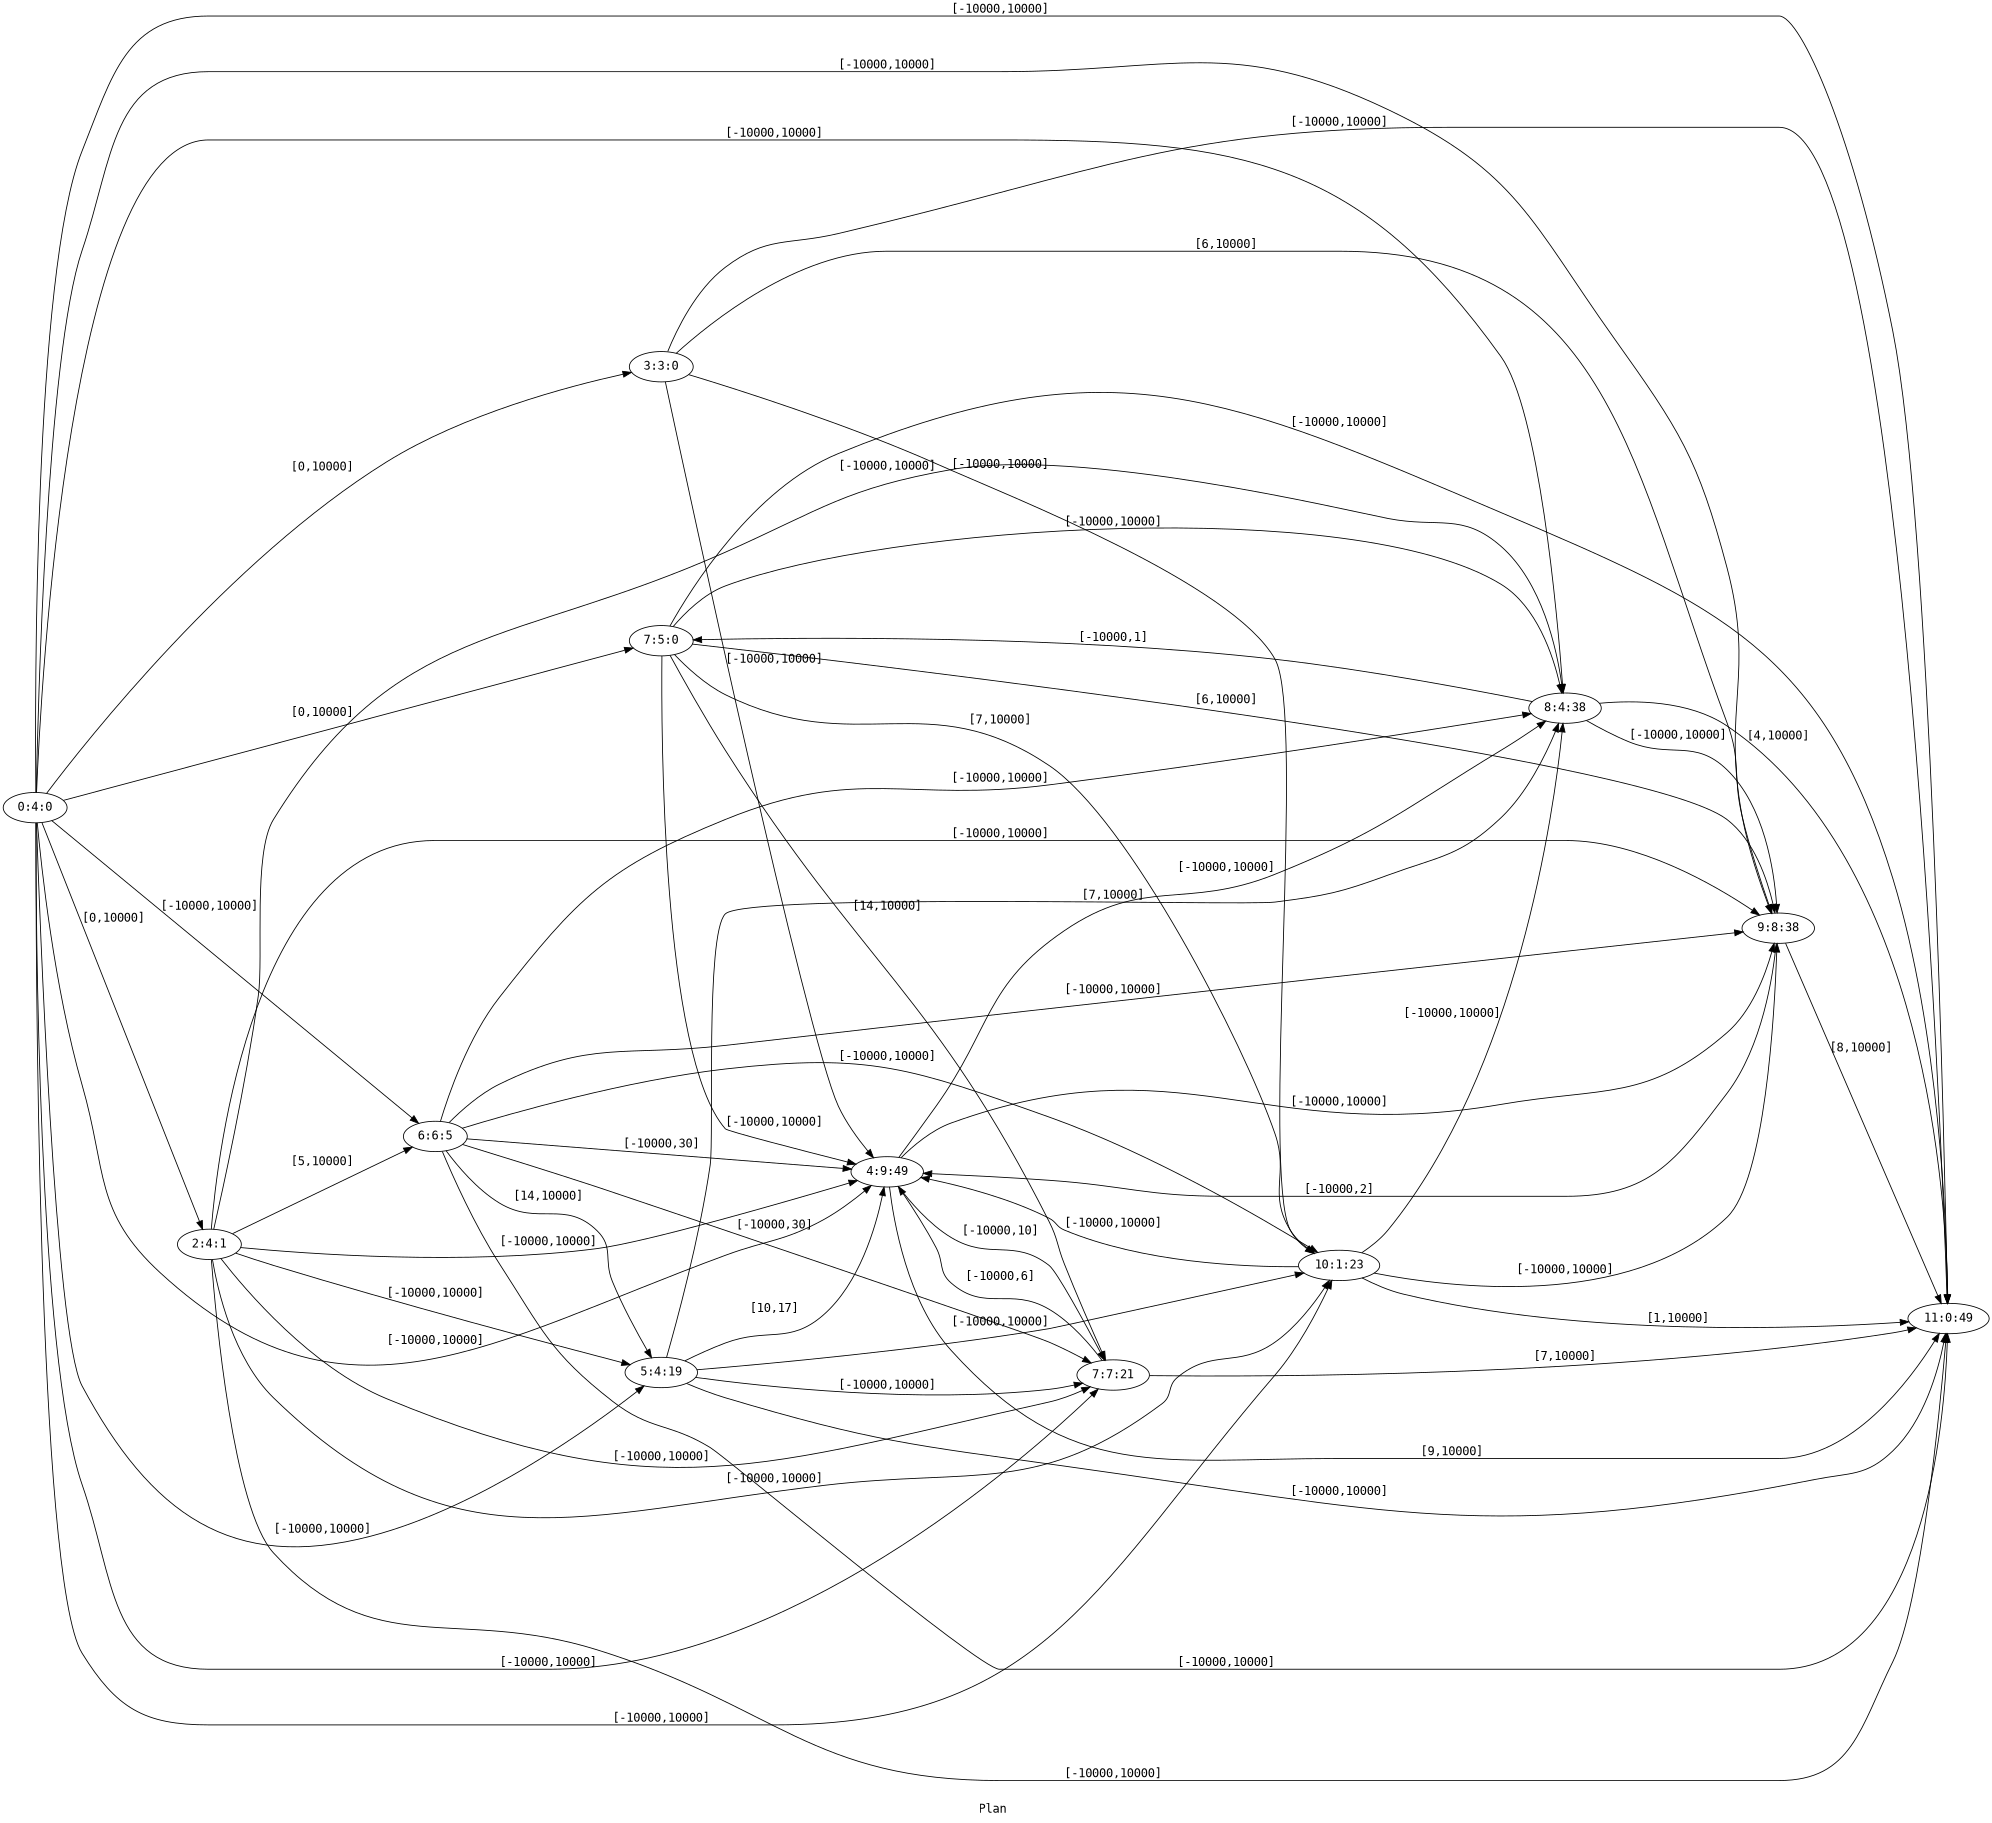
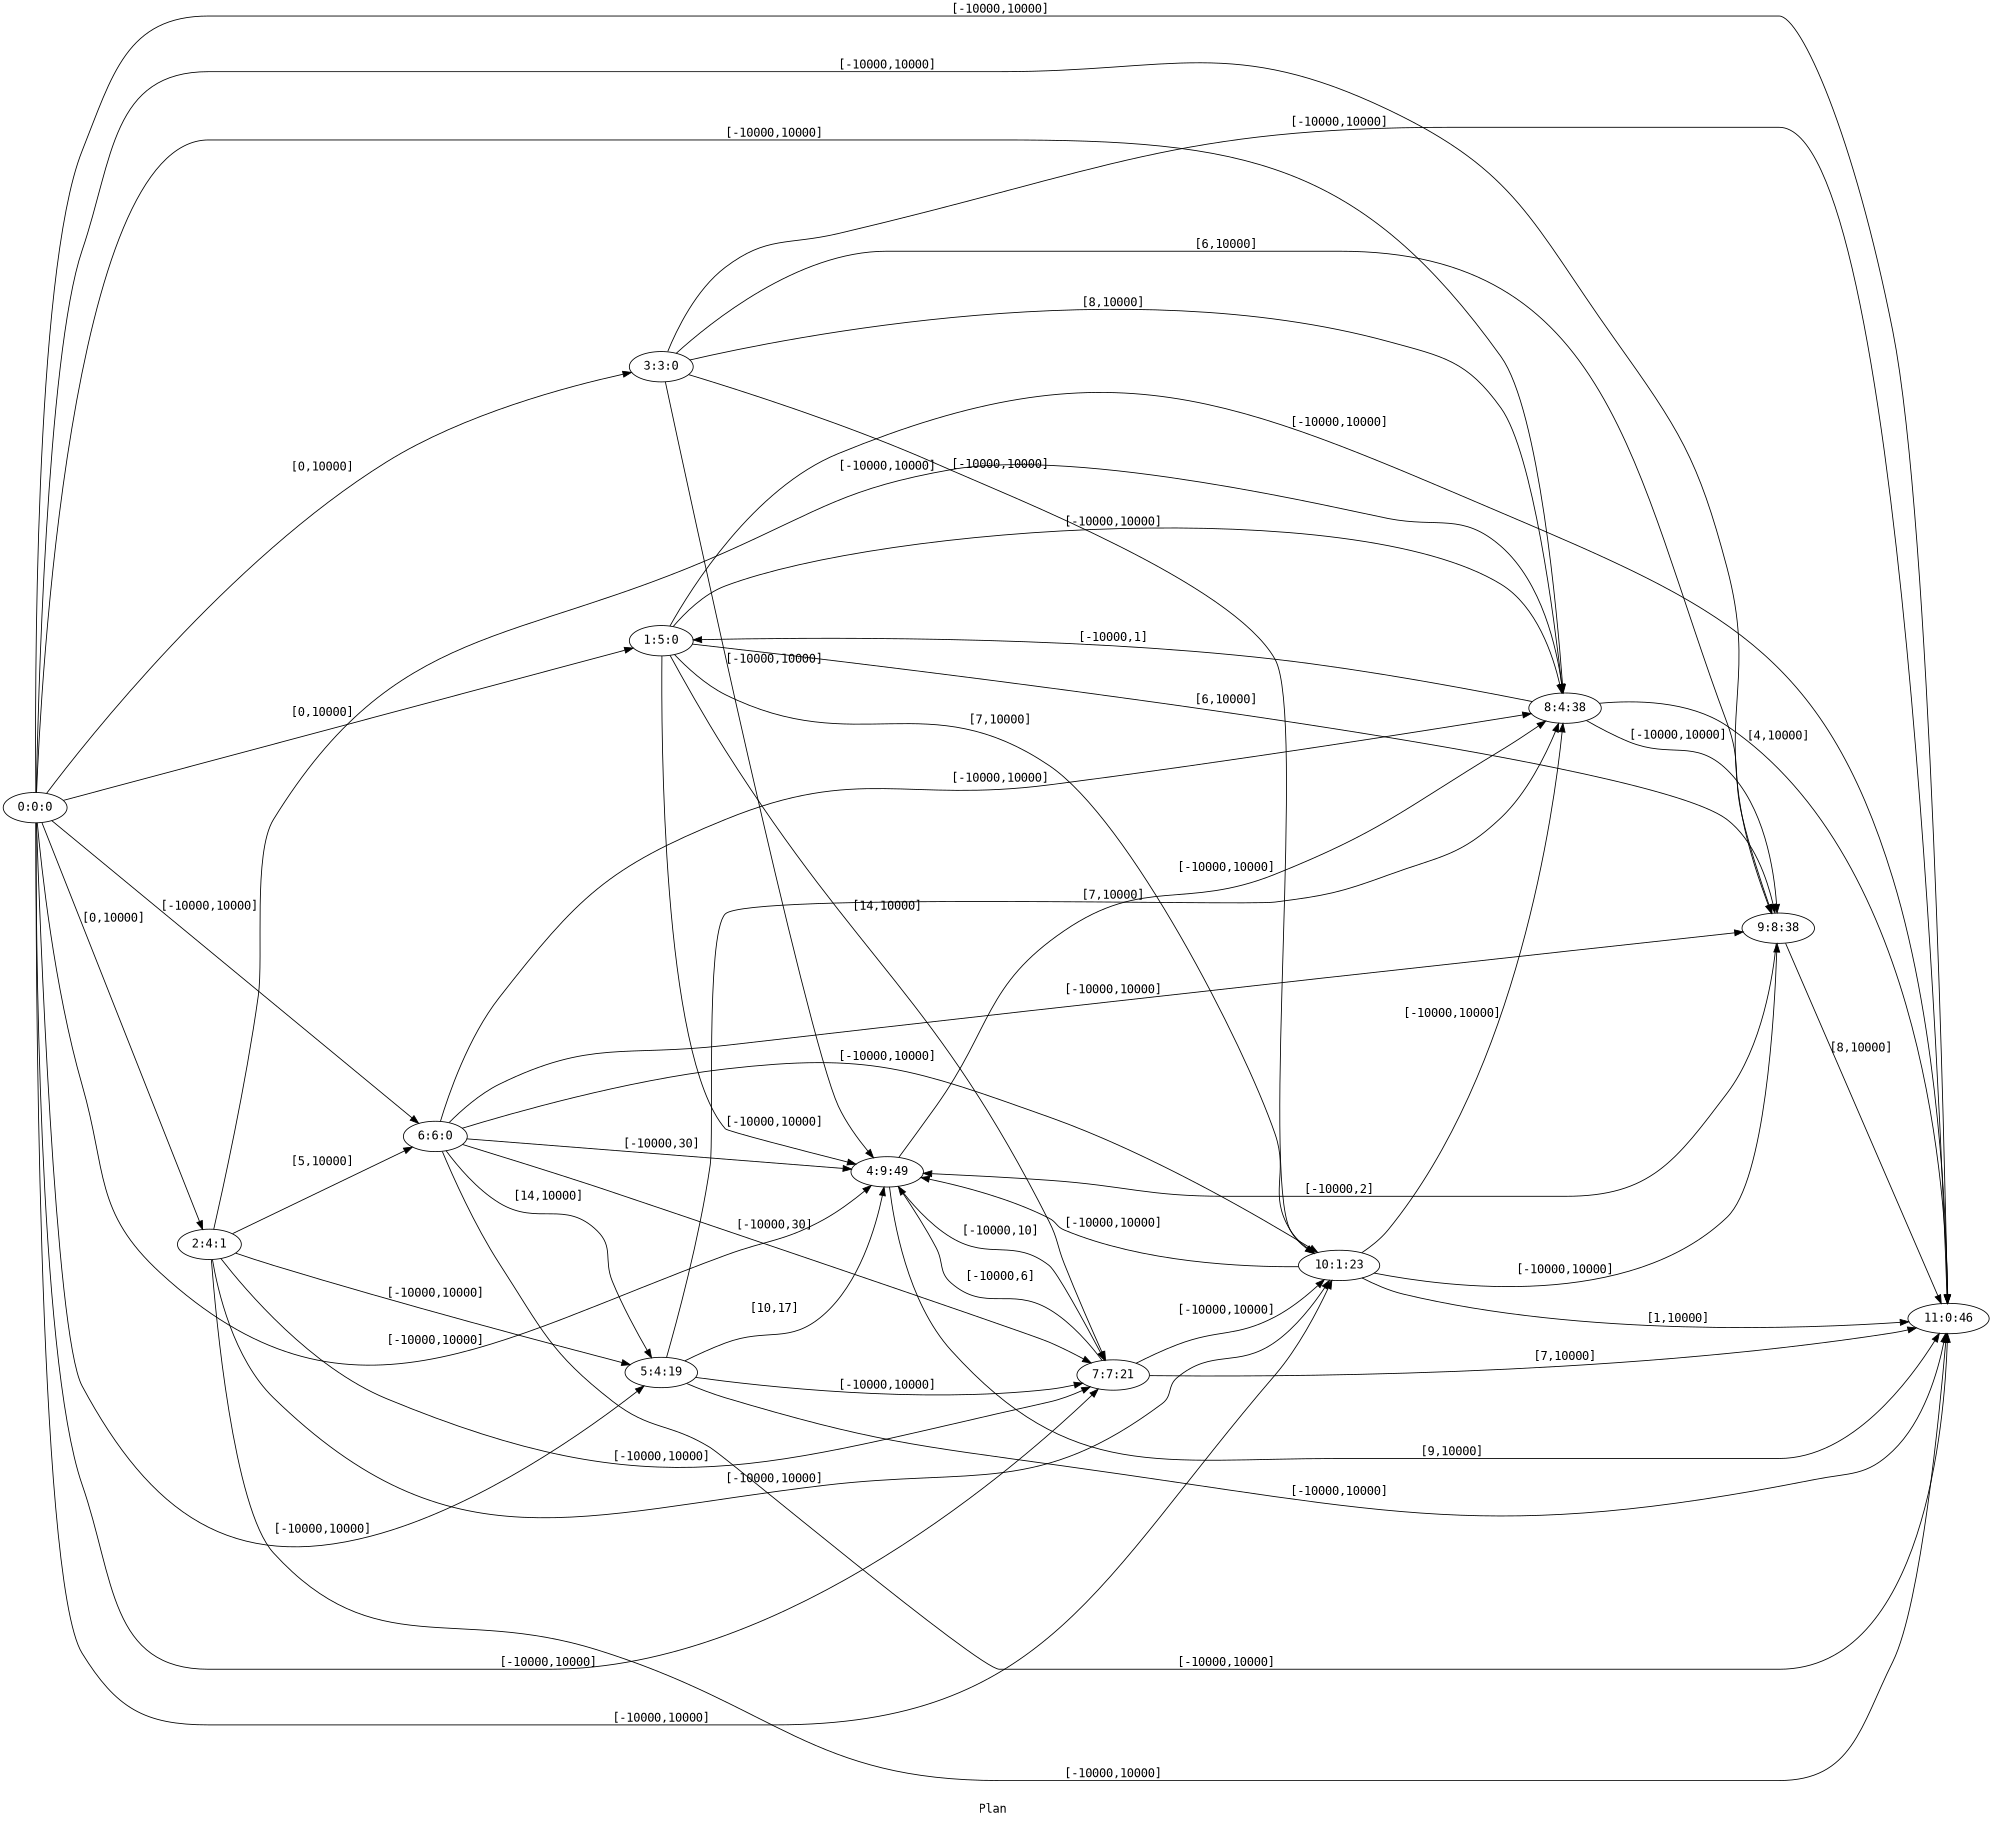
none -> (1248, 317)
(661, 641) -> (661, 641)
(35, 808) -> (35, 808)
(858, 841) -> none
(1361, 1113) -> none
(435, 1136) -> (435, 1136)
(549, 1253) -> none
(1949, 1319) -> (1949, 1319)
(998, 1336) -> (1231, 1332)
